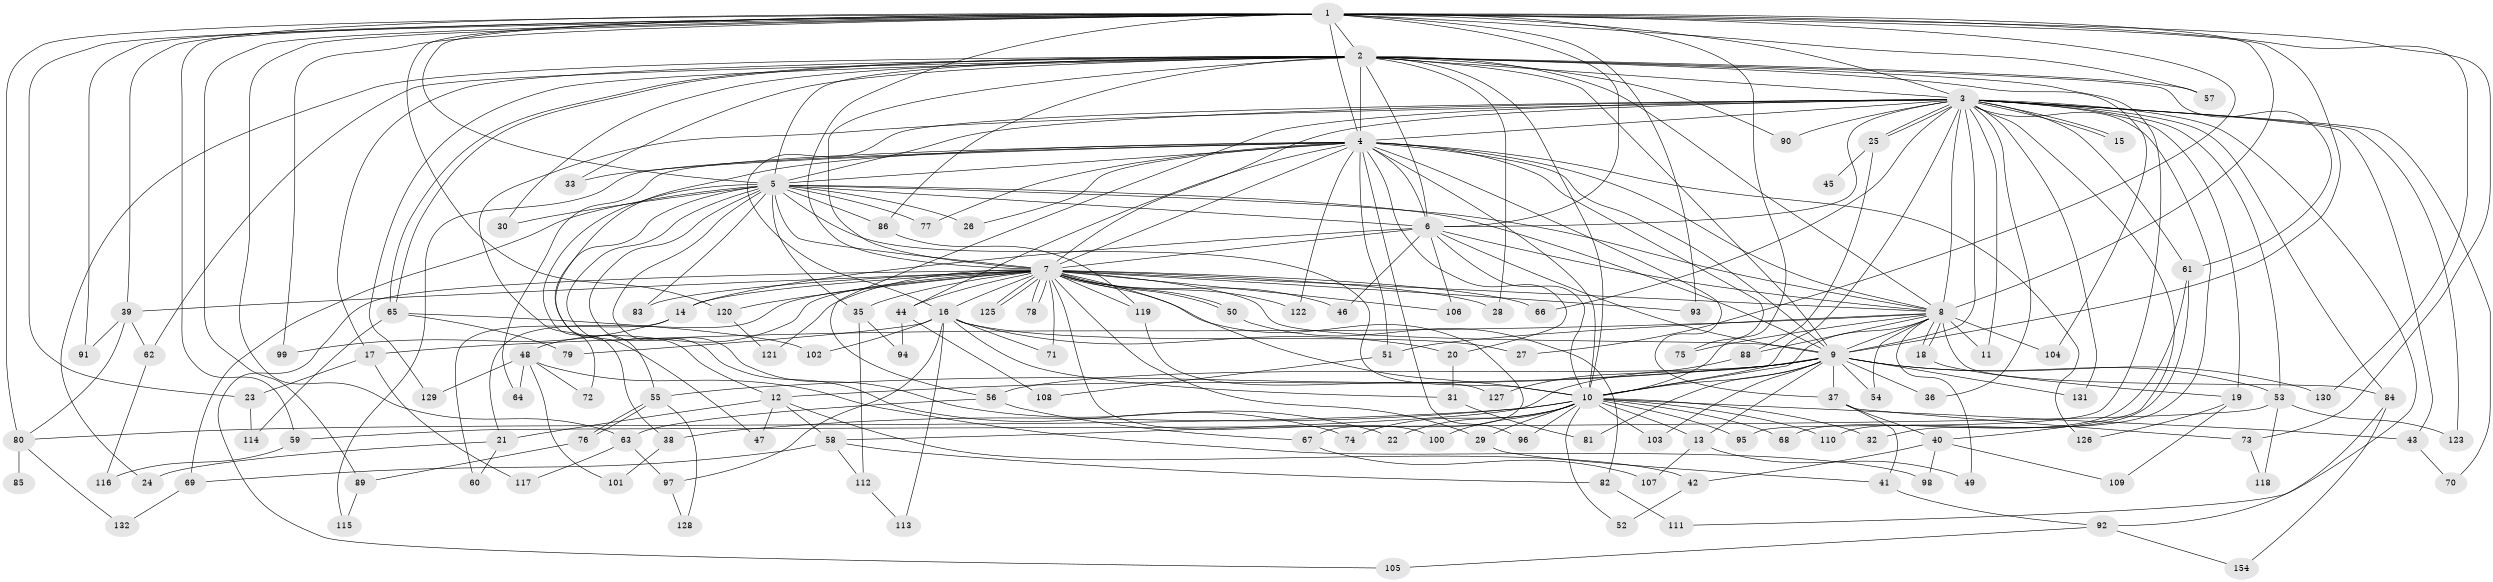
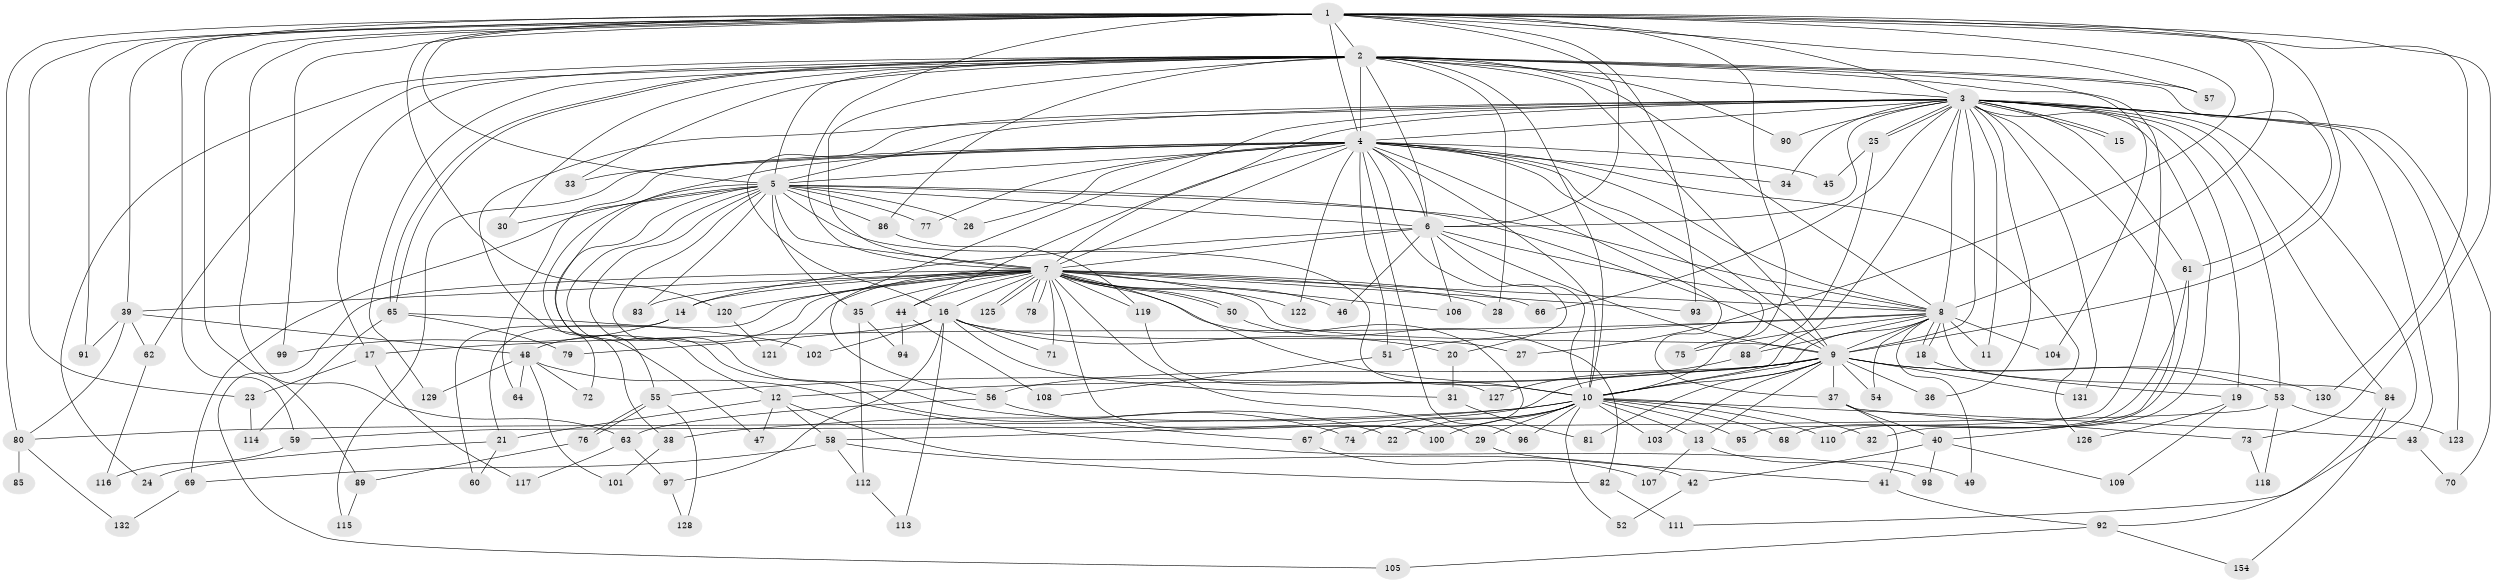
none -> (1598, 151)
none -> (1786, 184)
none -> (326, 334)
